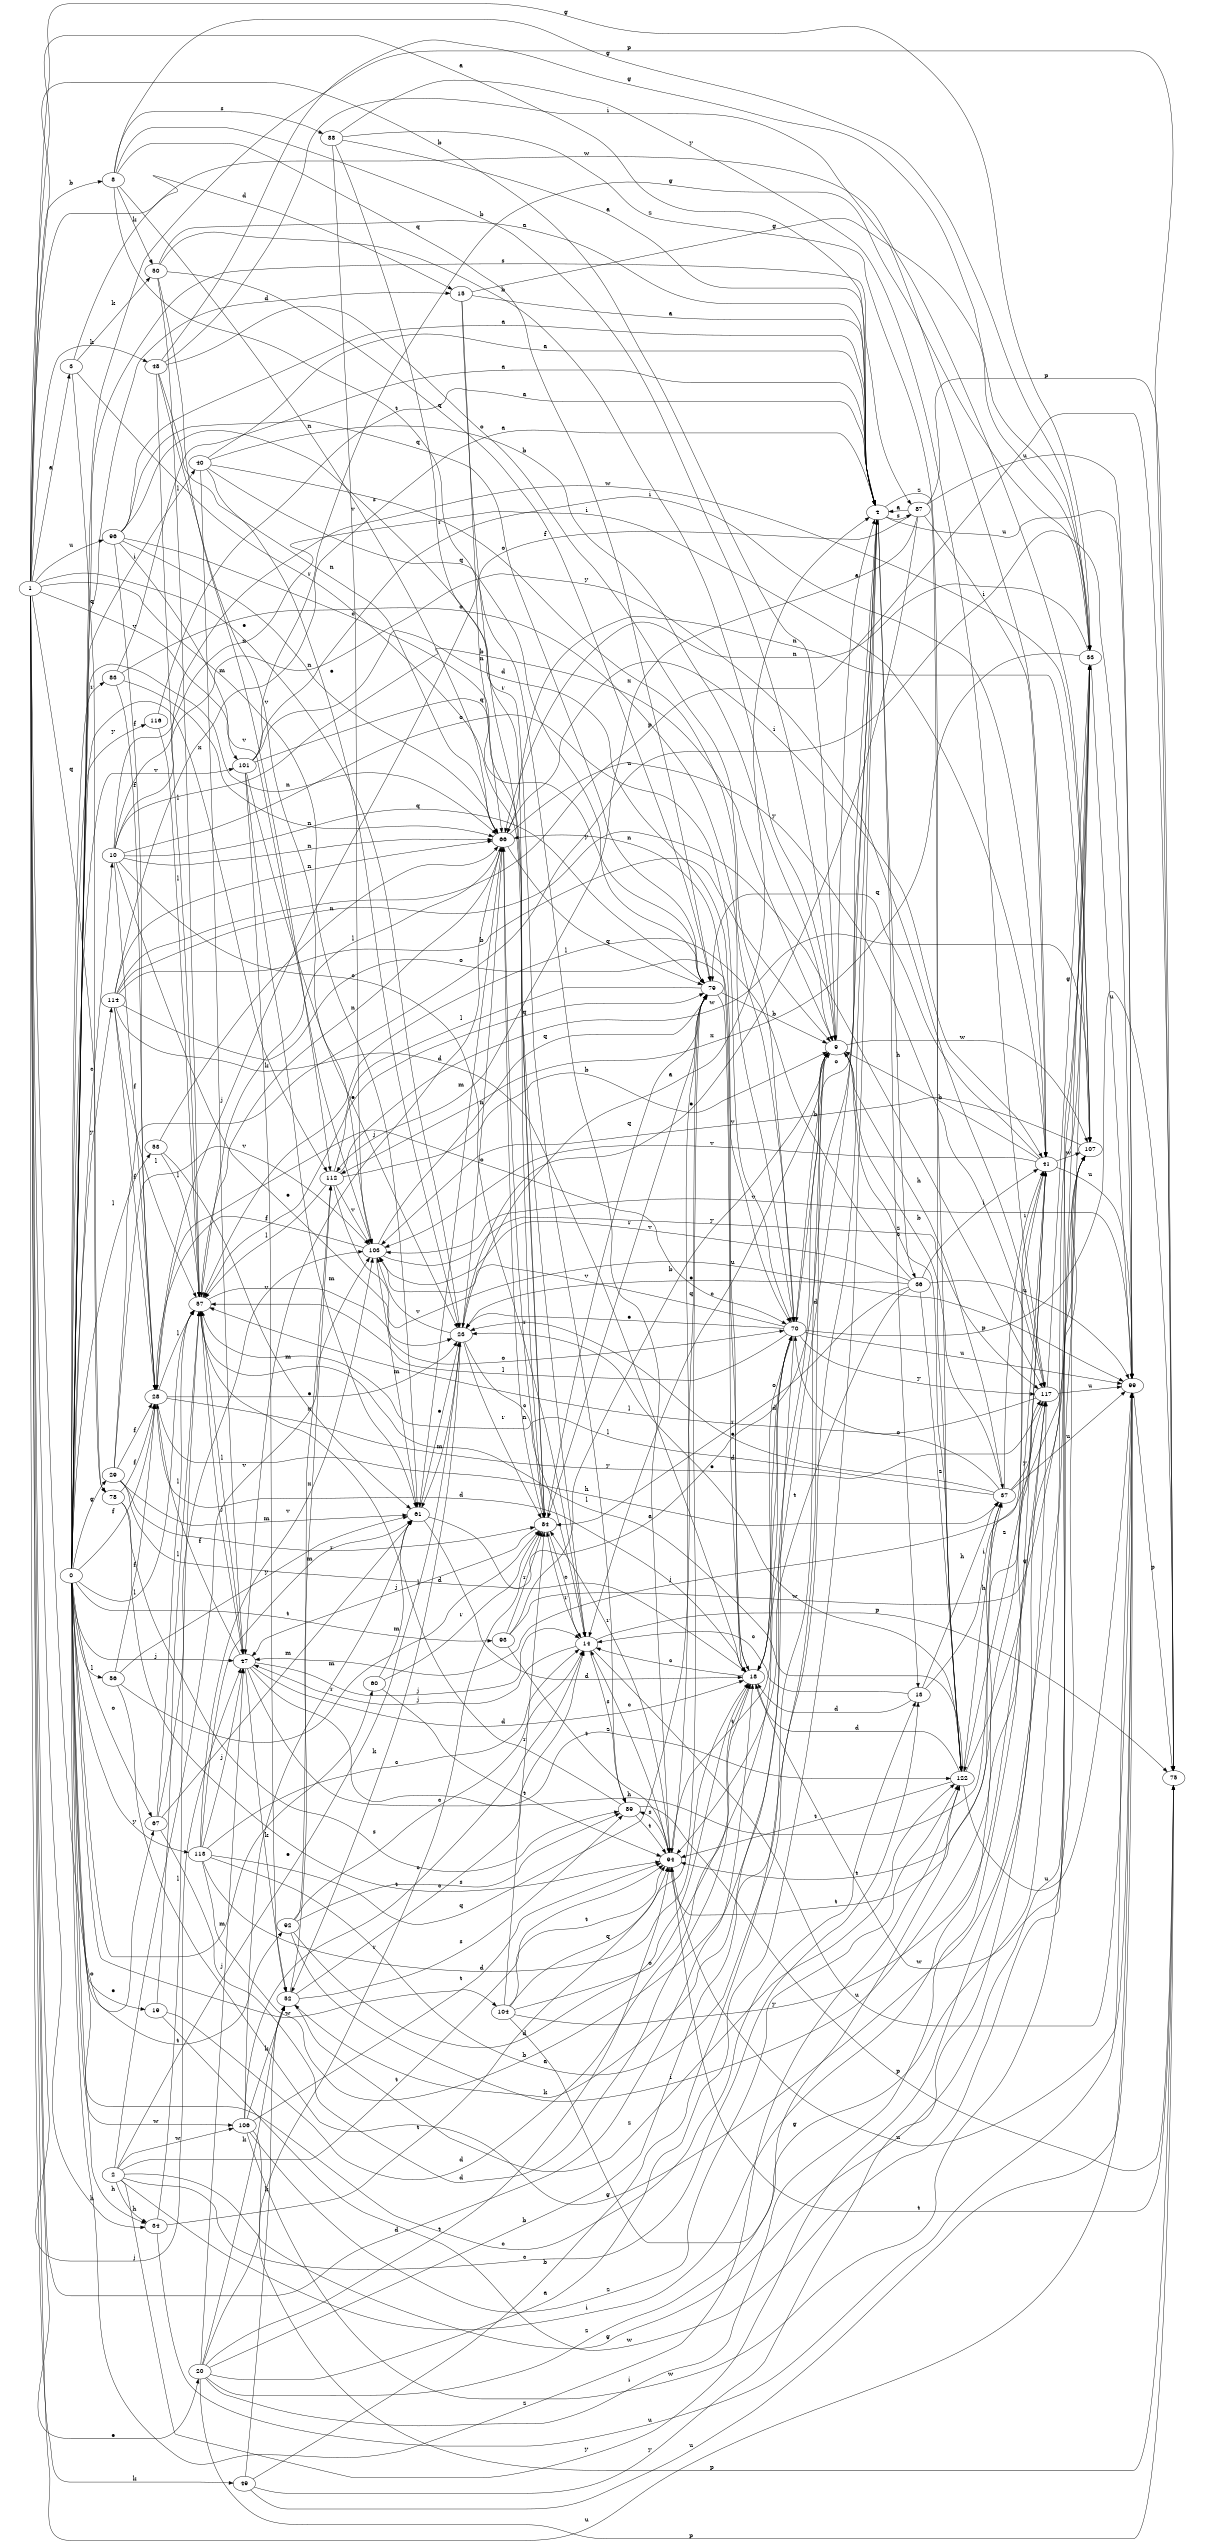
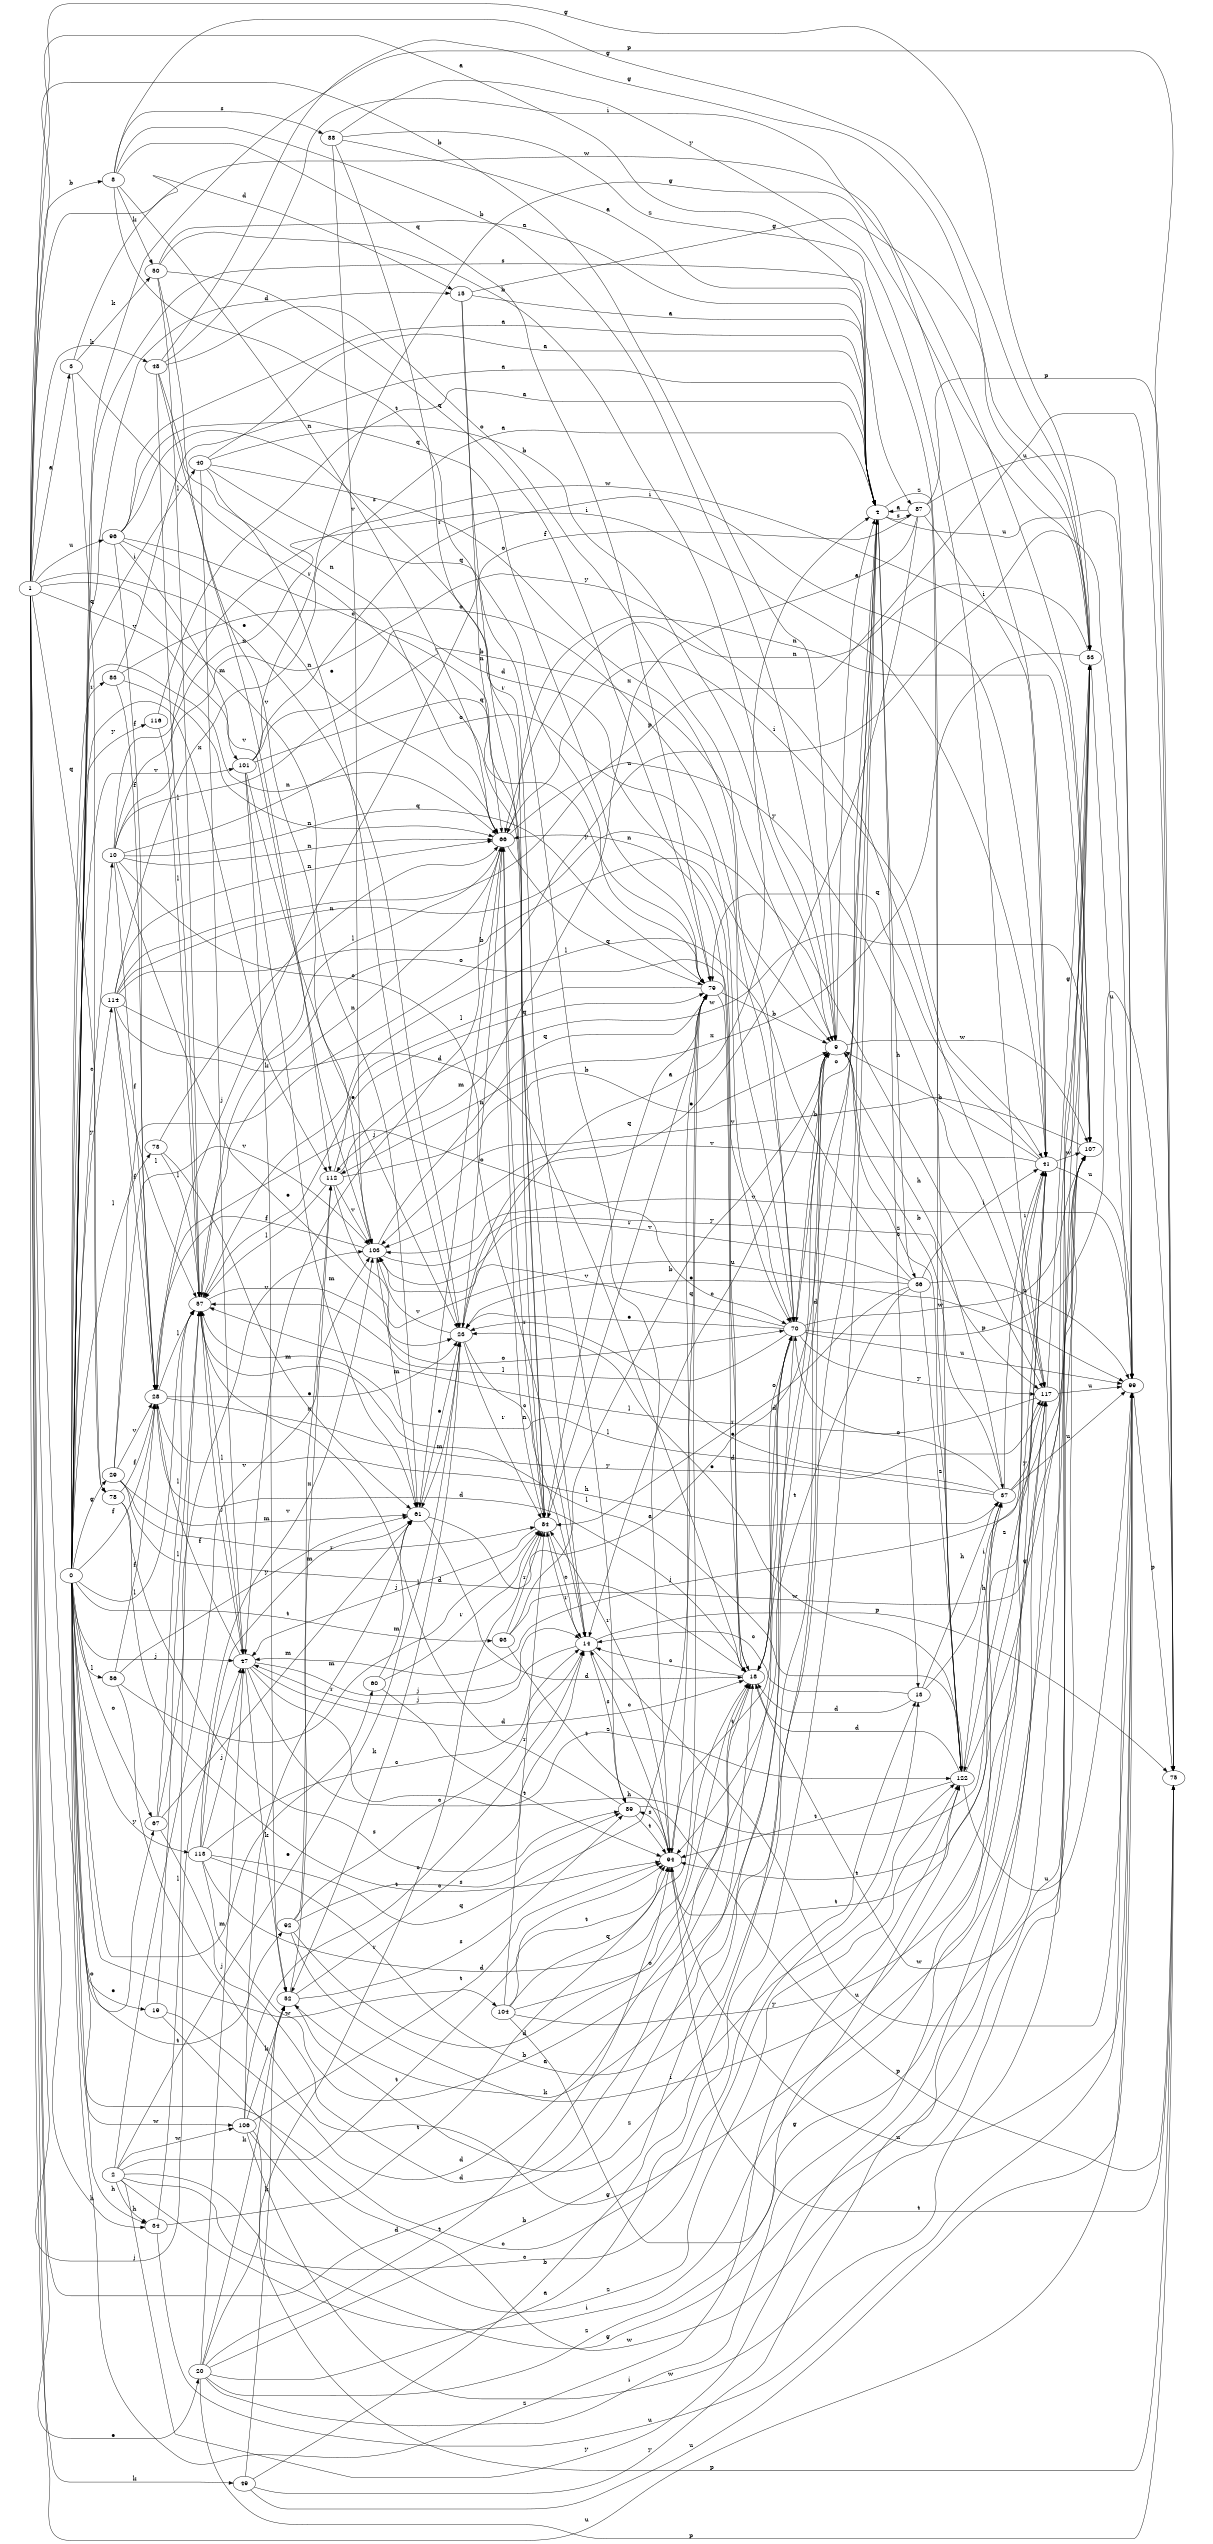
(156, 1147) -> (156, 1147)
none -> (989, 1302)
(135, 1431) -> (135, 1431)
